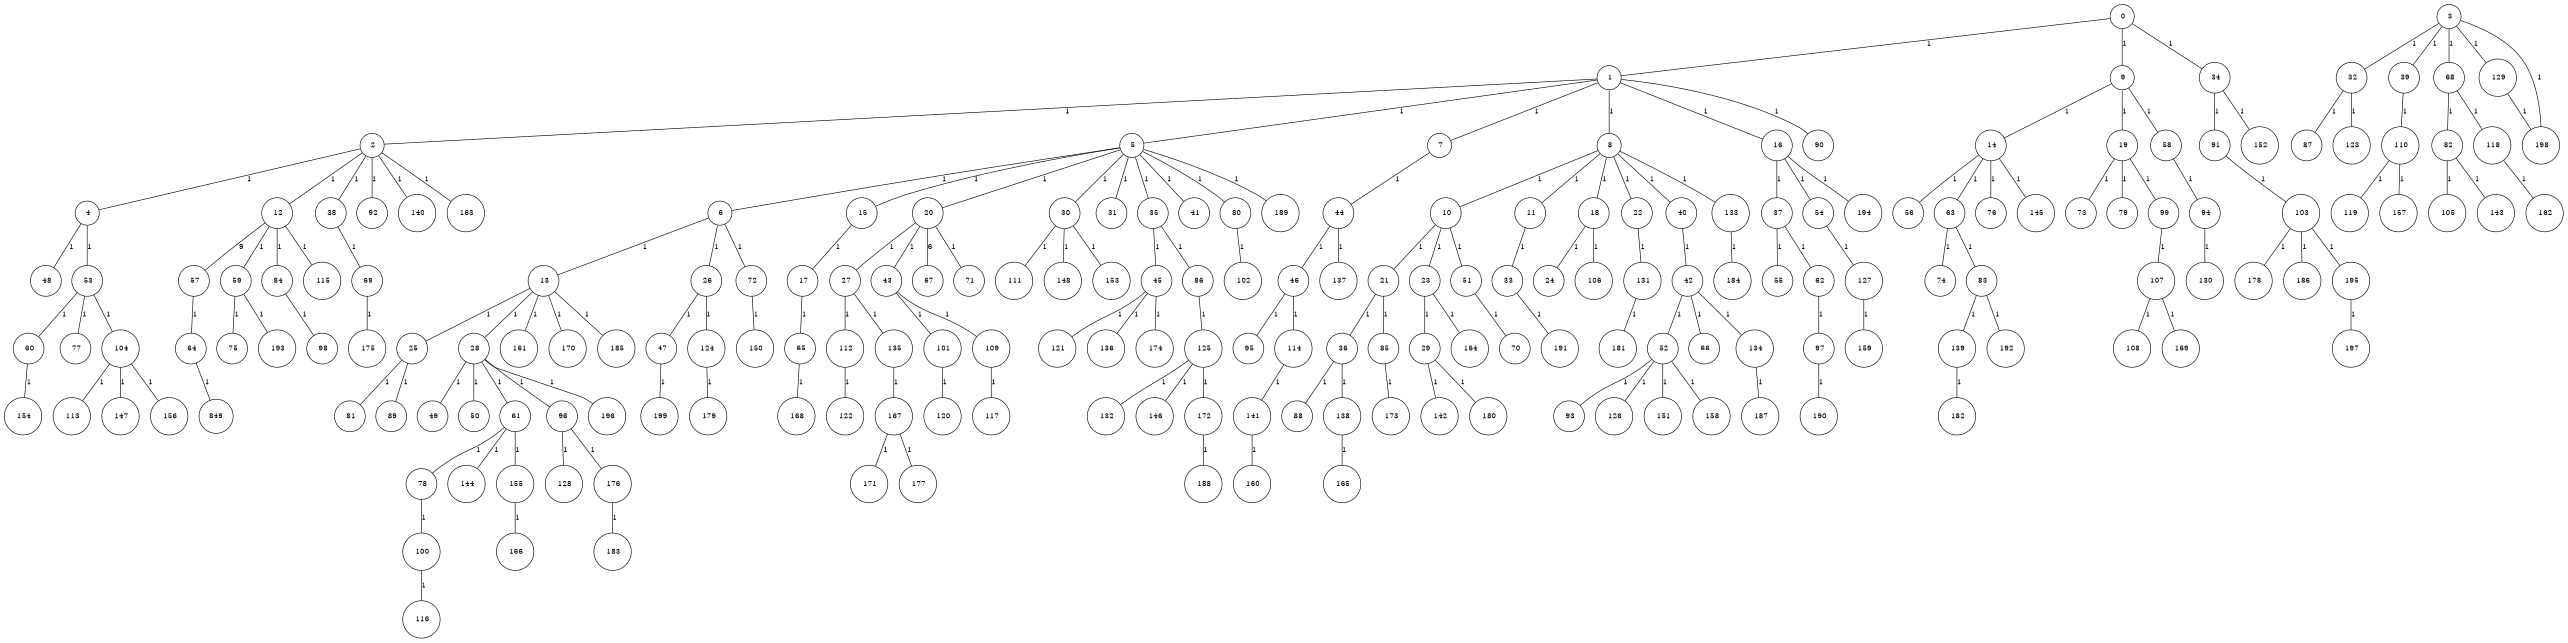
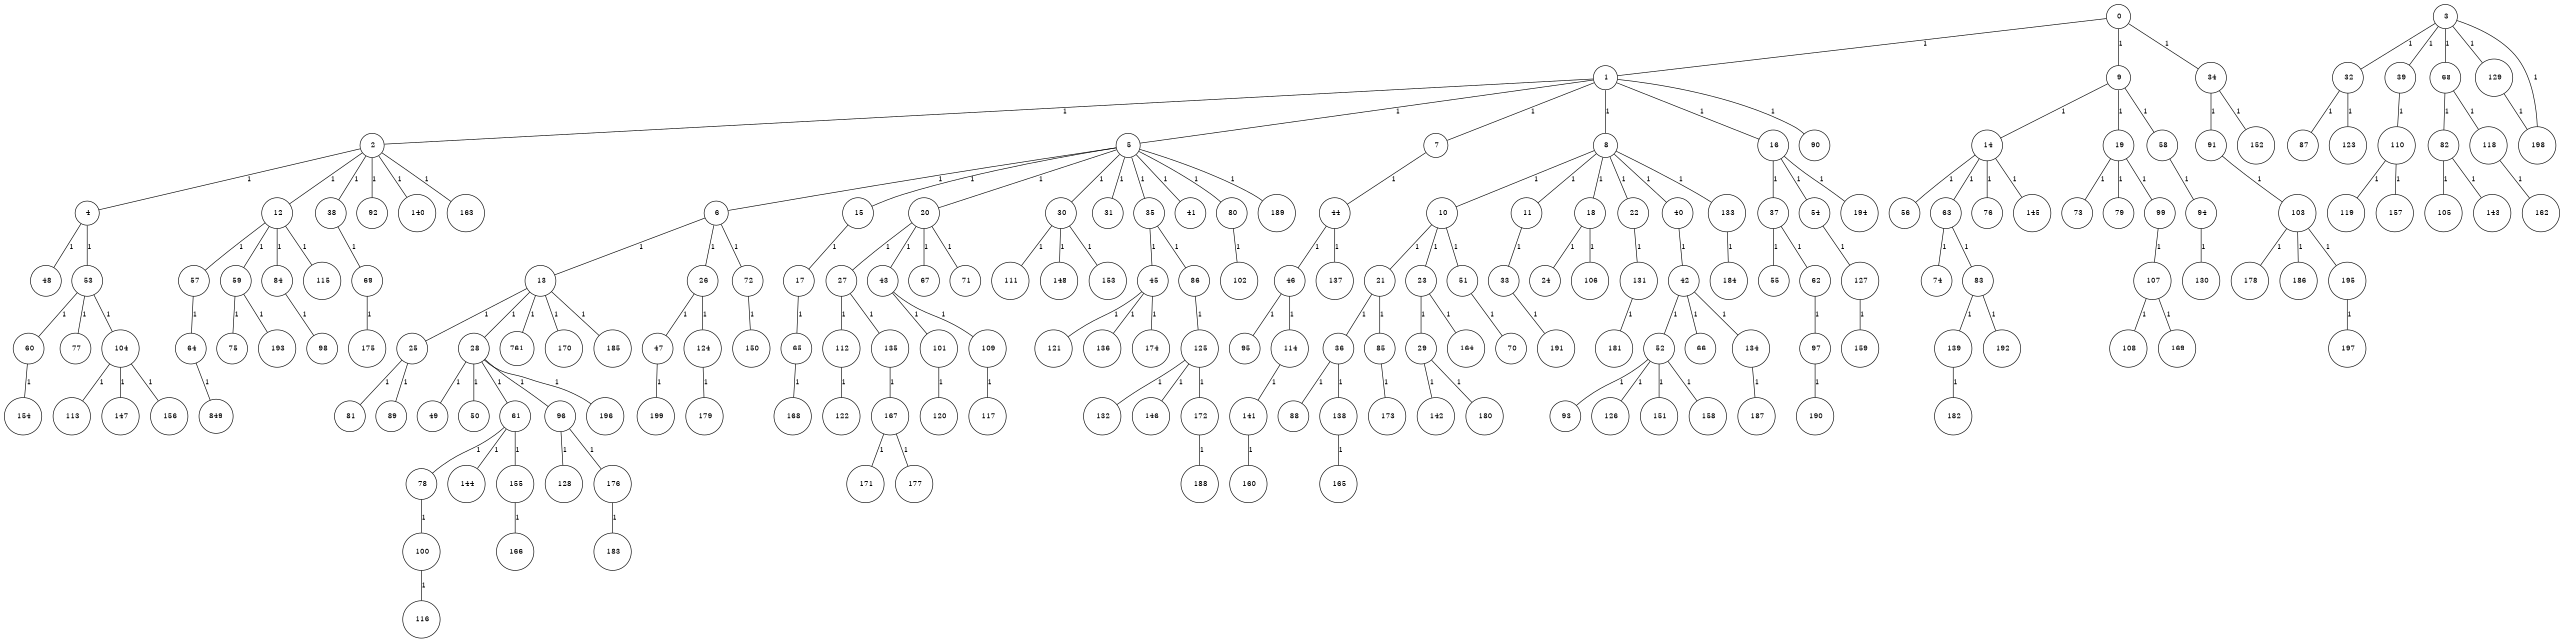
(241, 247) -> (241, 247)
(930, 247) -> (926, 247)
(519, 349) -> (517, 349)
